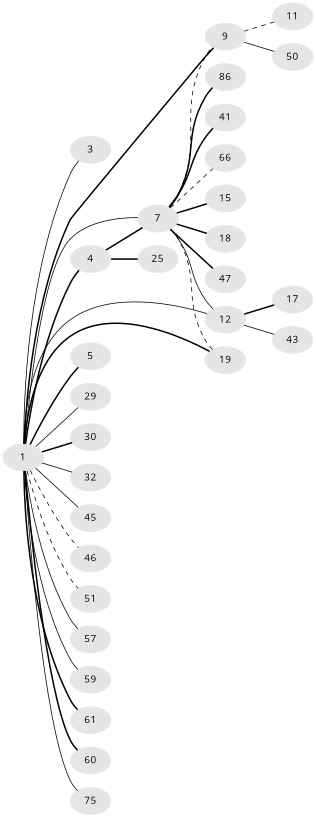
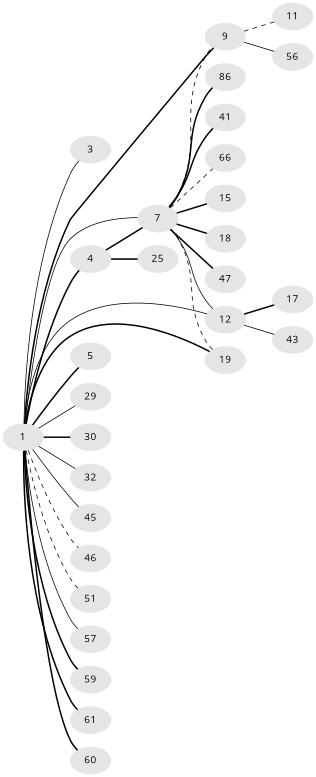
(293, 57) -> (293, 57)
(42, 584) -> (43, 586)
(91, 801) -> none
